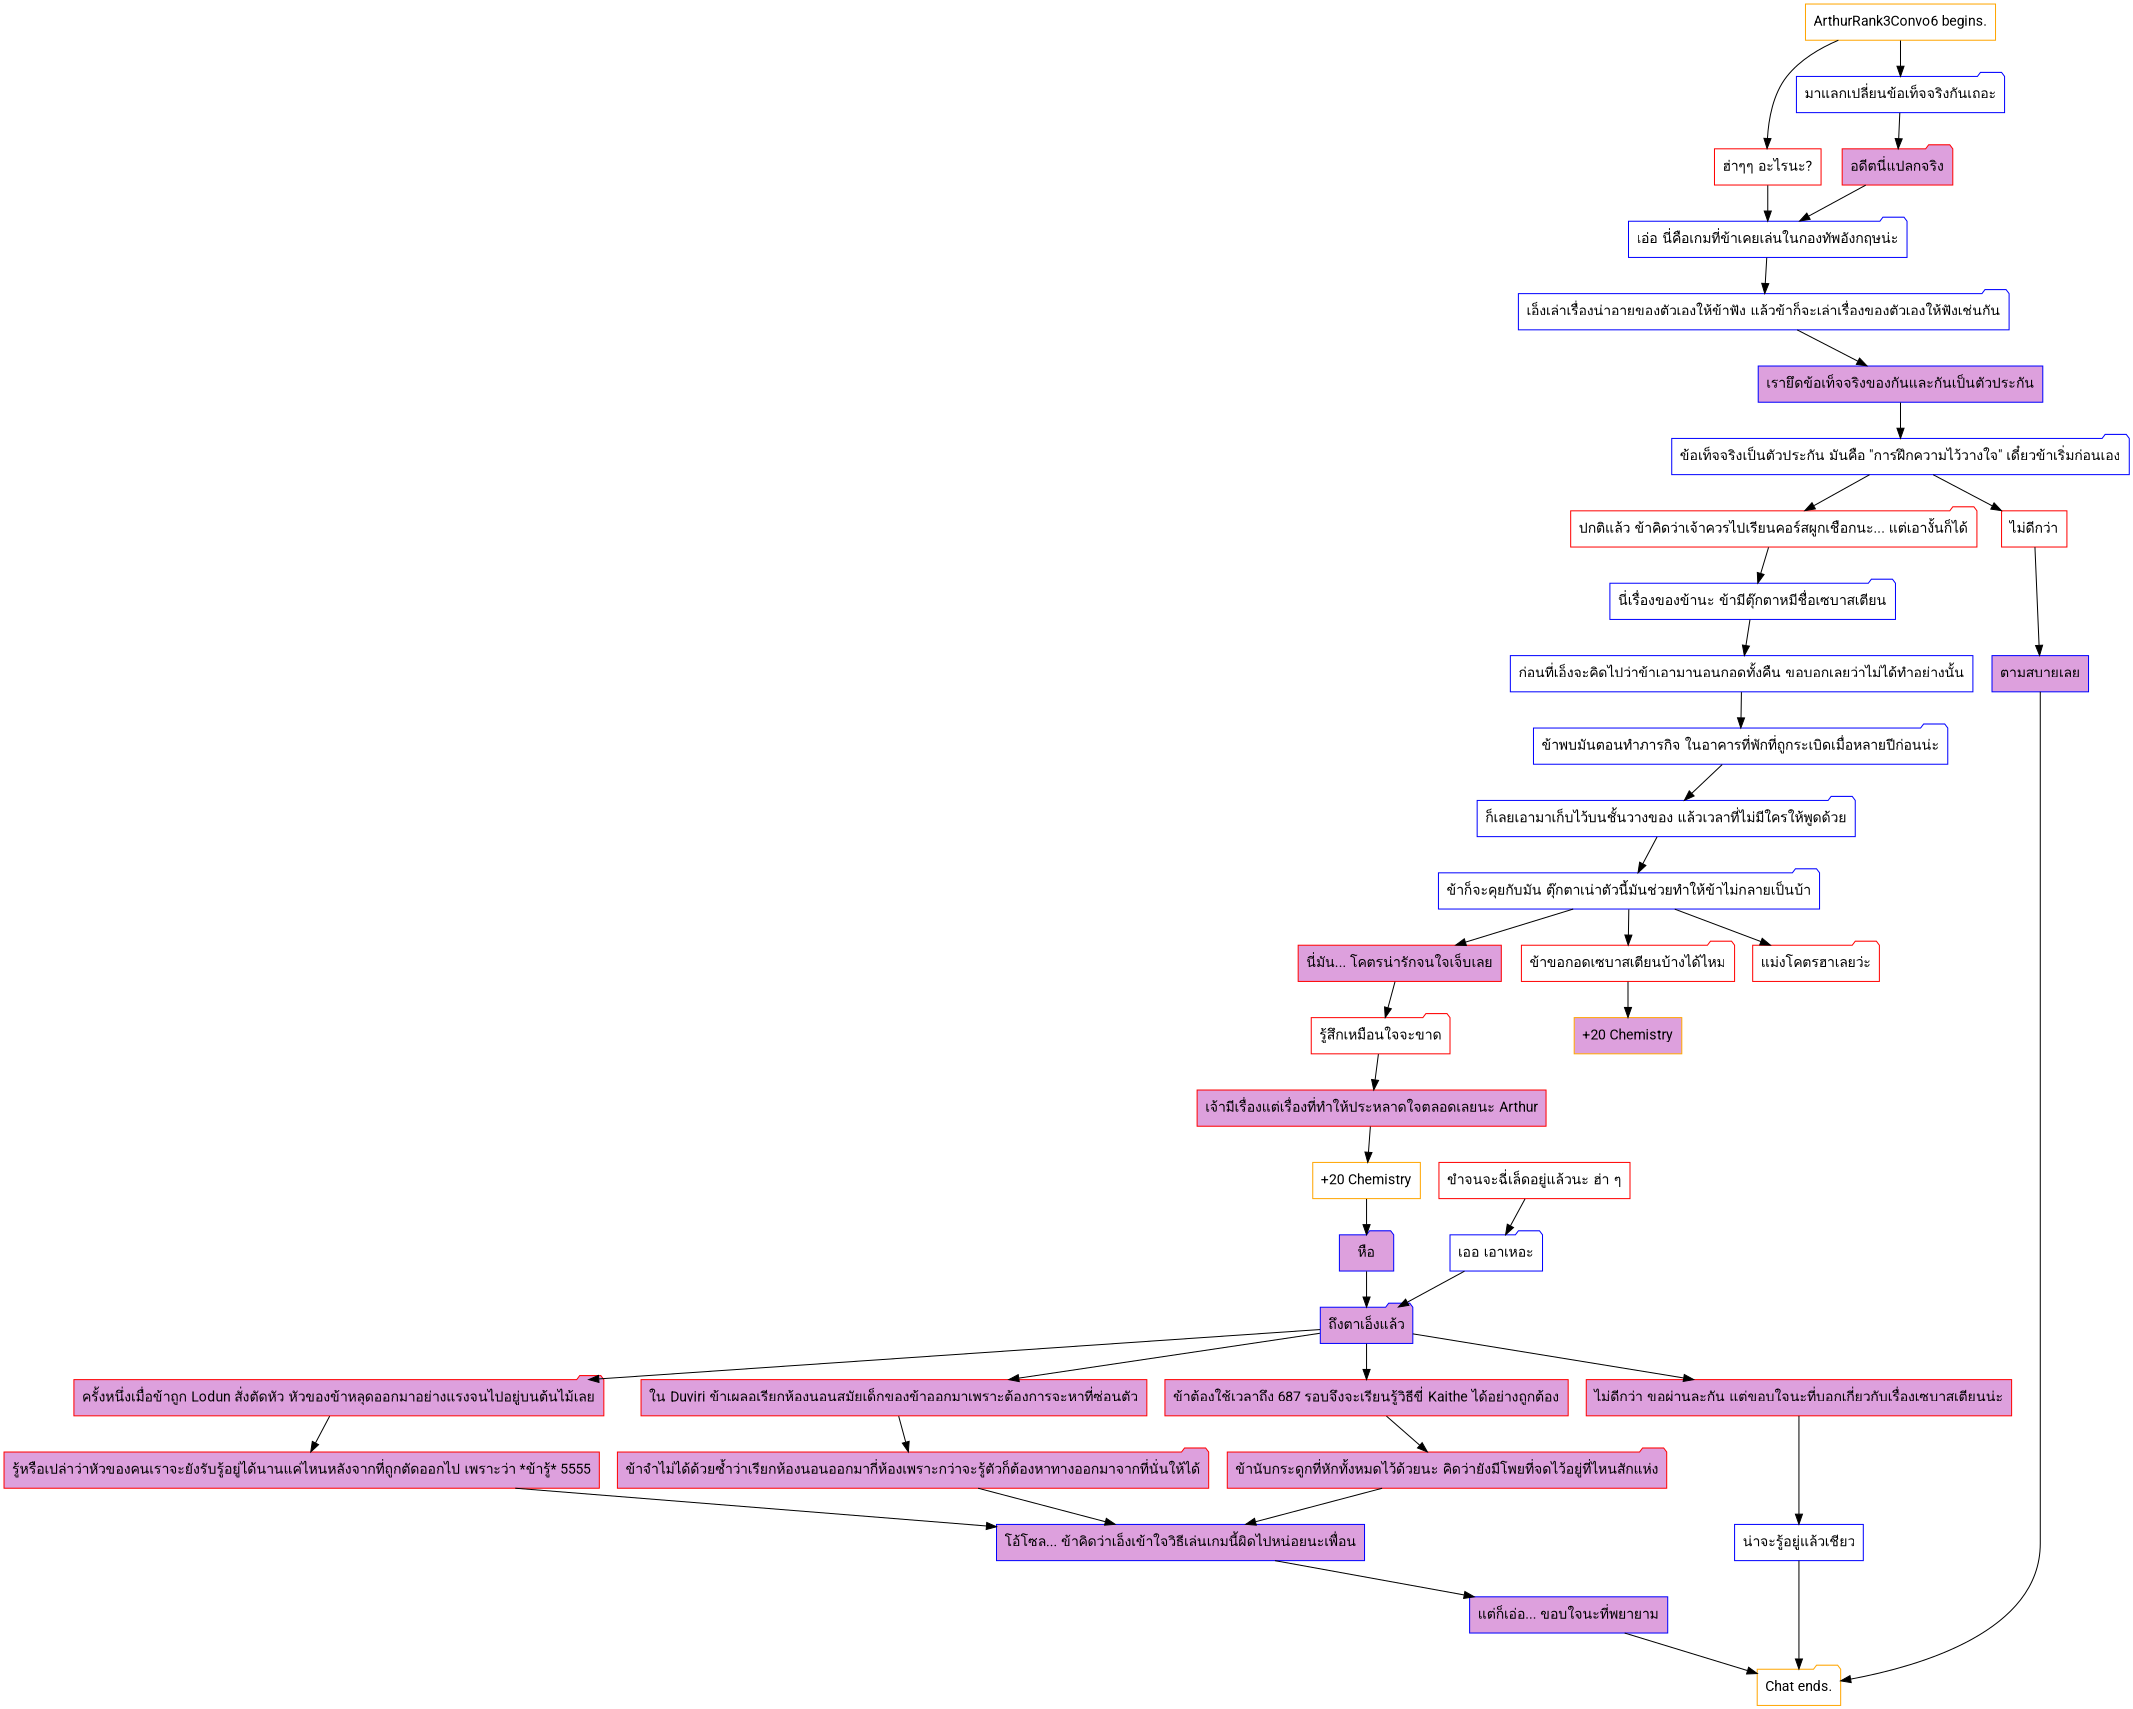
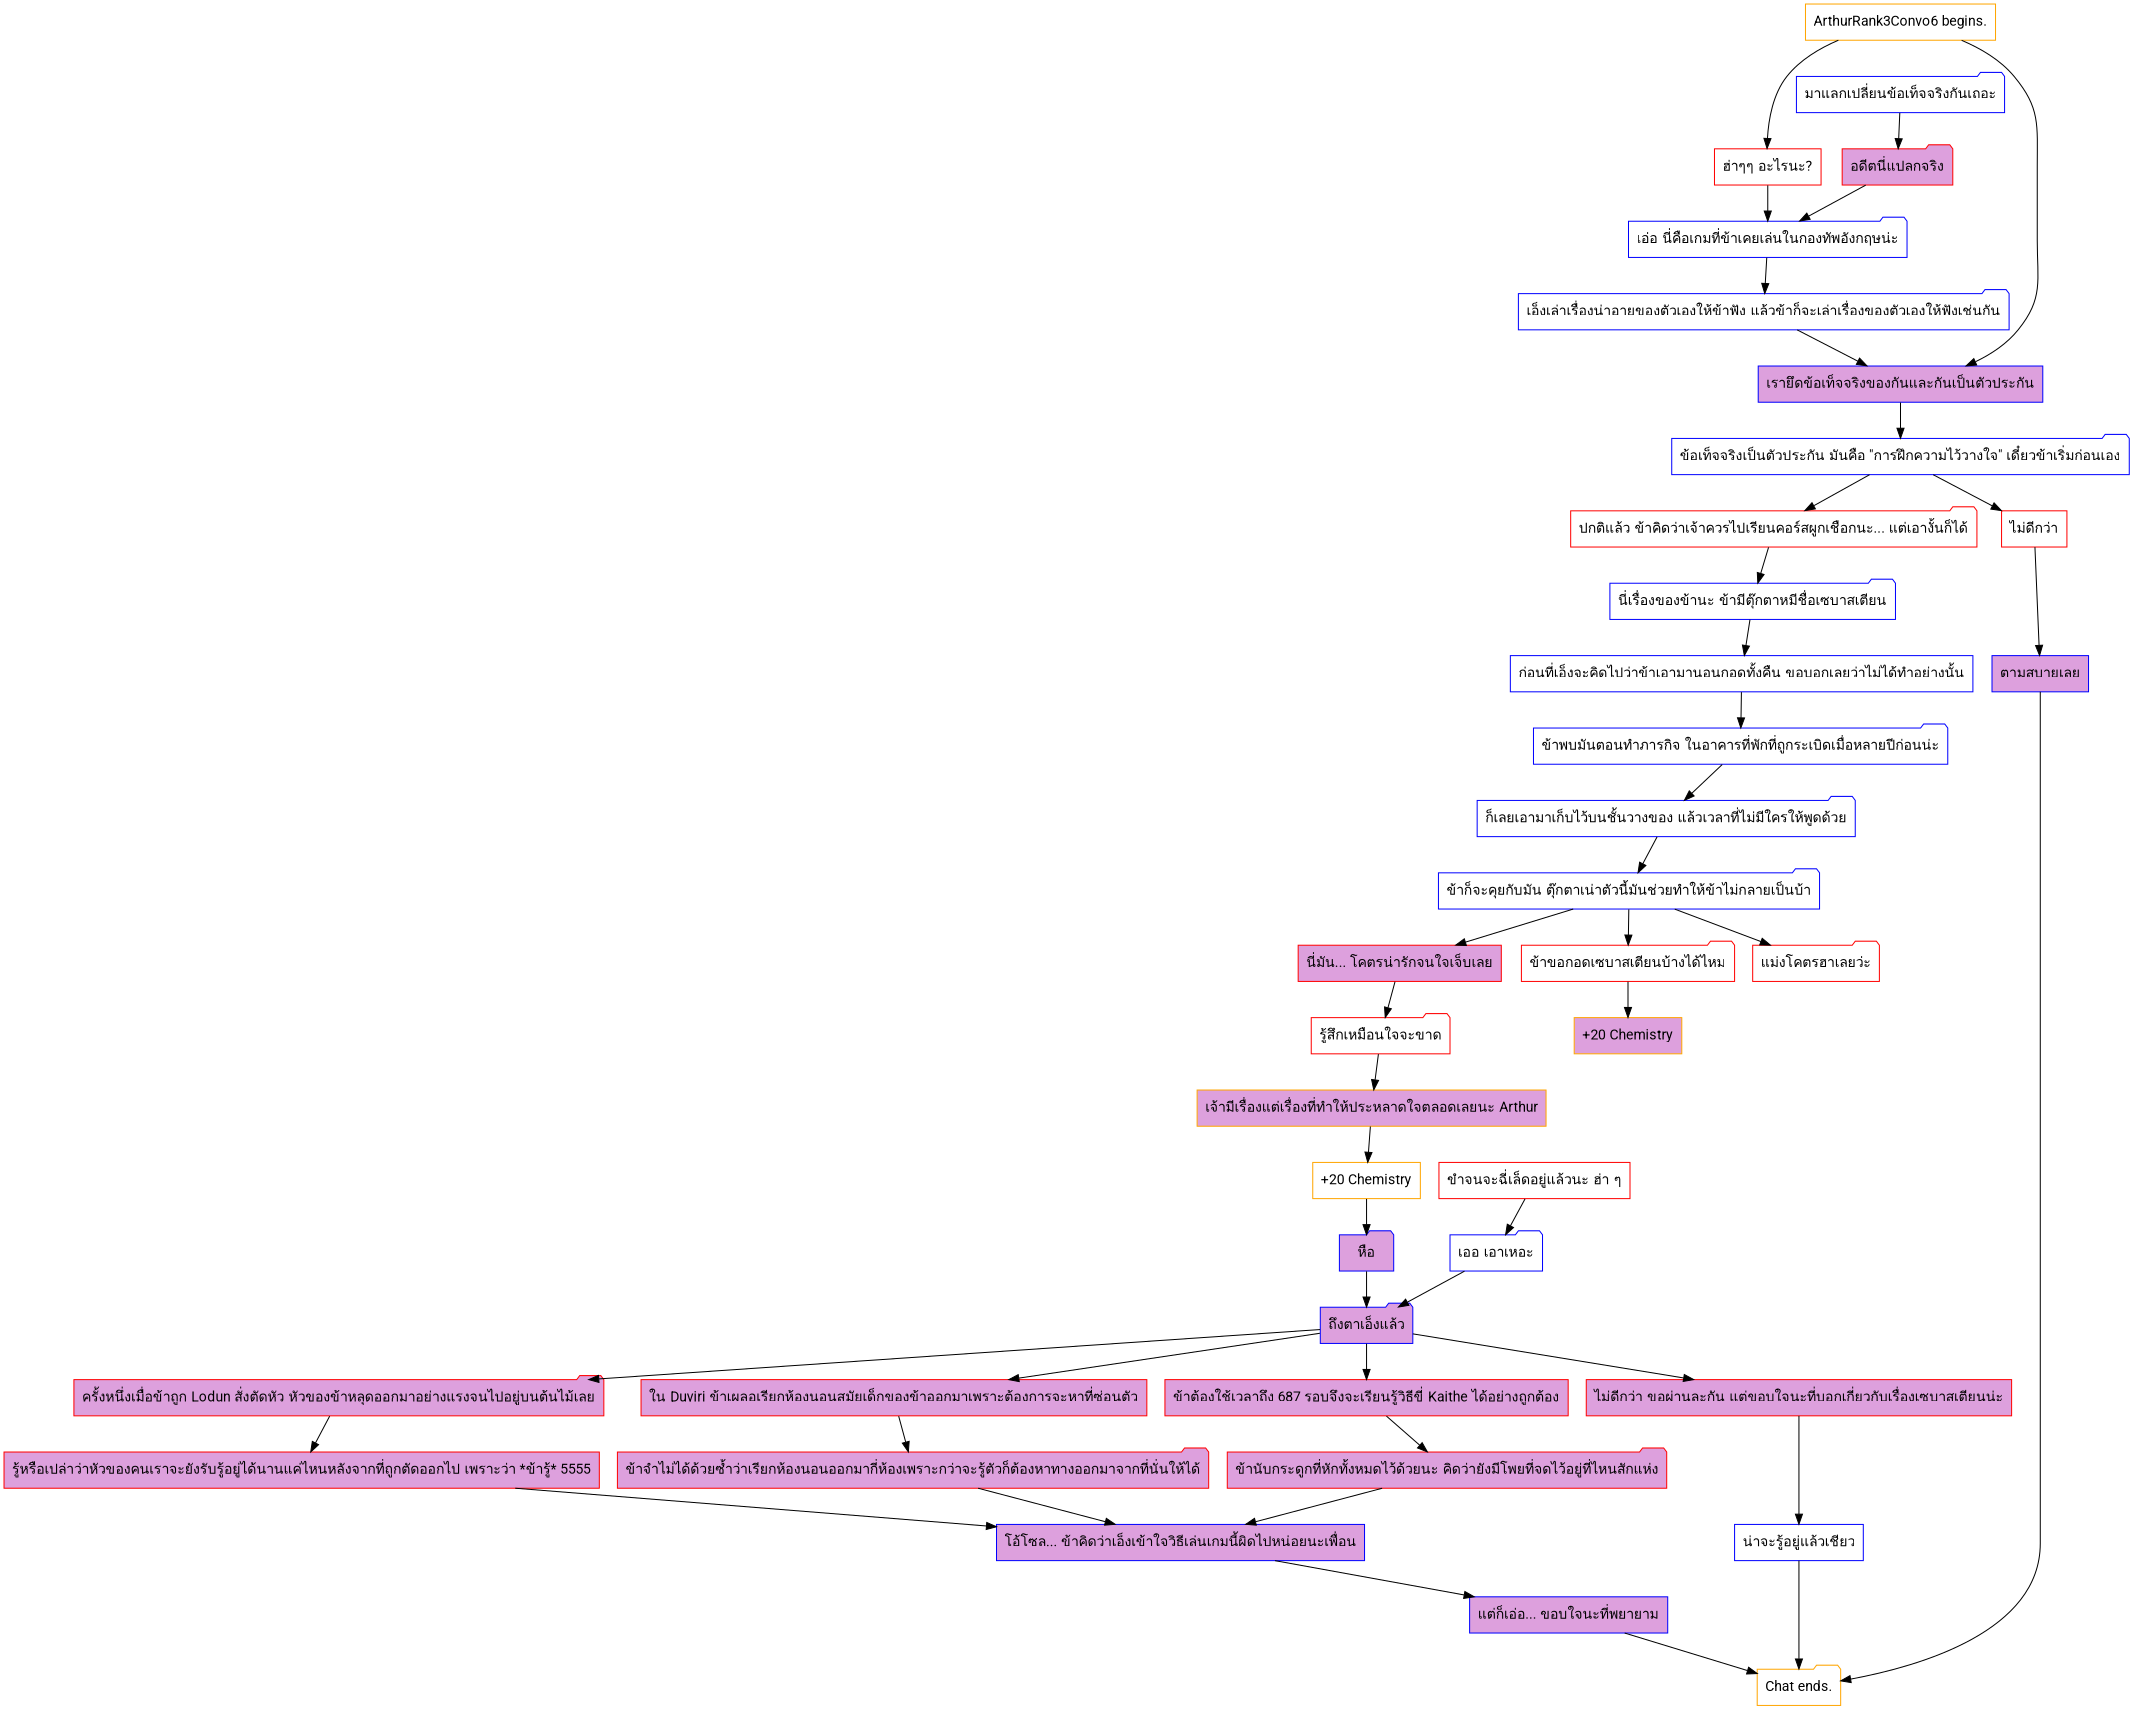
(1900, 53) -> (2037, 197)
(1372, 1108) -> (1372, 1108)
